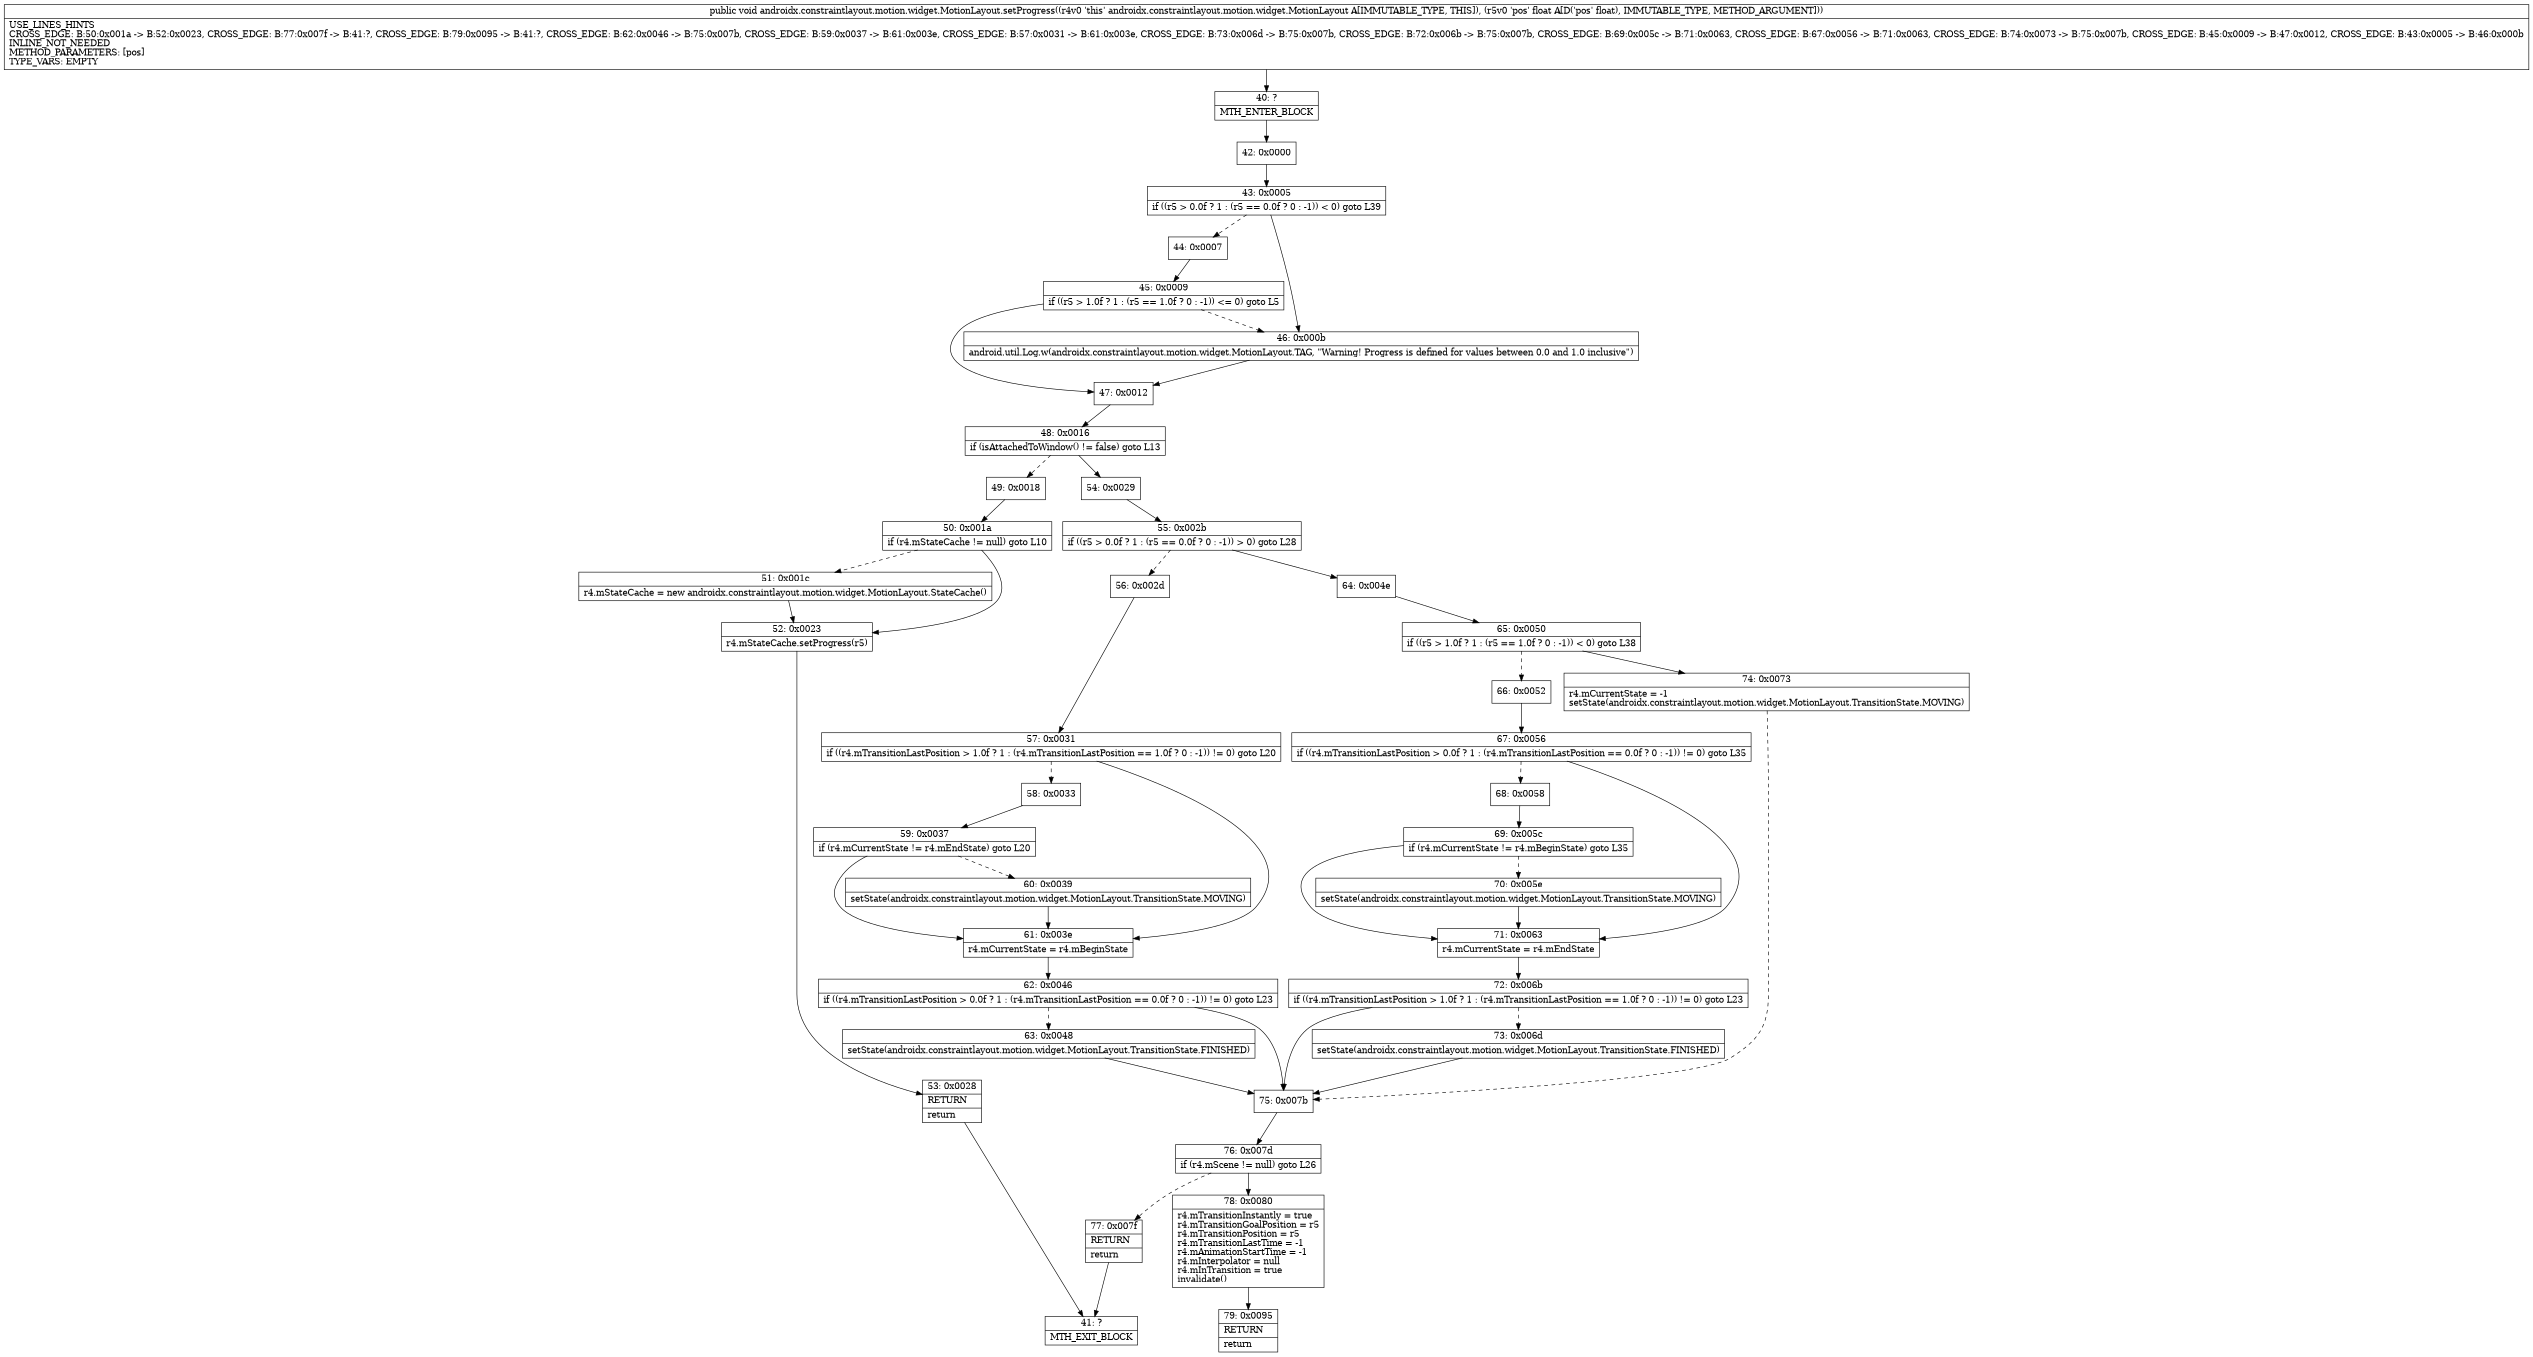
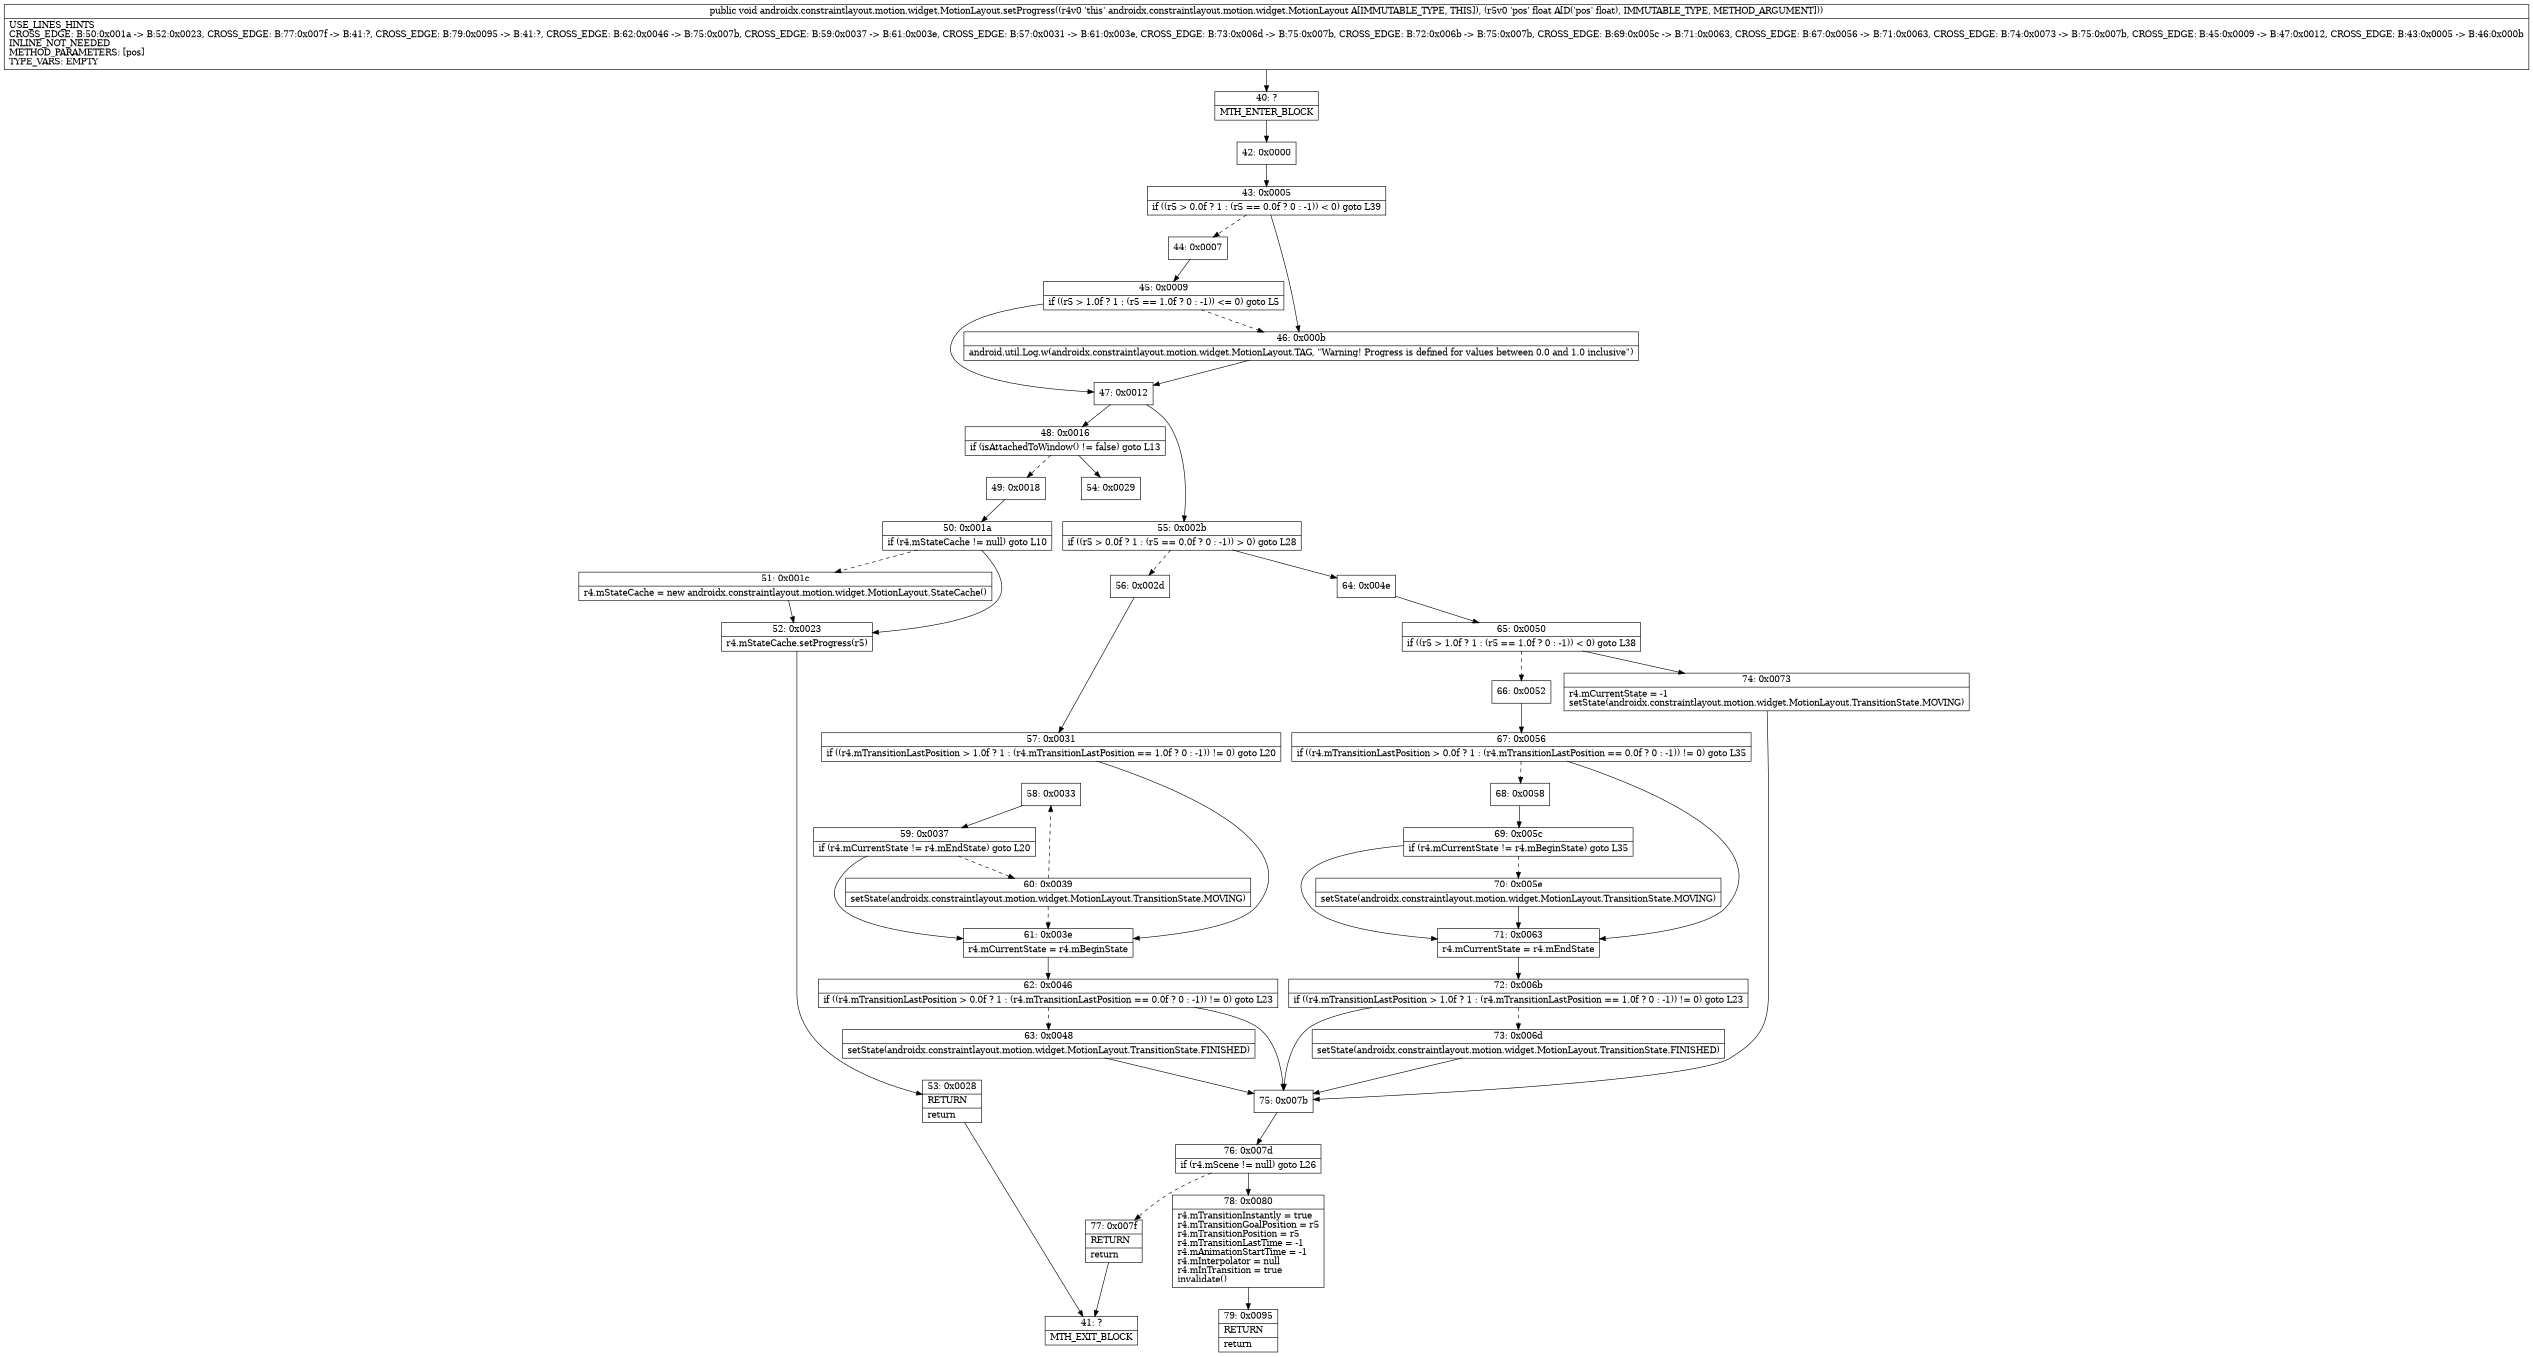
(1141, 509) -> (1181, 454)
(1051, 769) -> (1050, 845)
(1048, 915) -> (1048, 915)
(1706, 1066) -> (1706, 1066)
